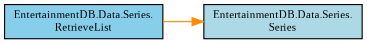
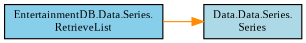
(283, 22) -> (253, 22)
